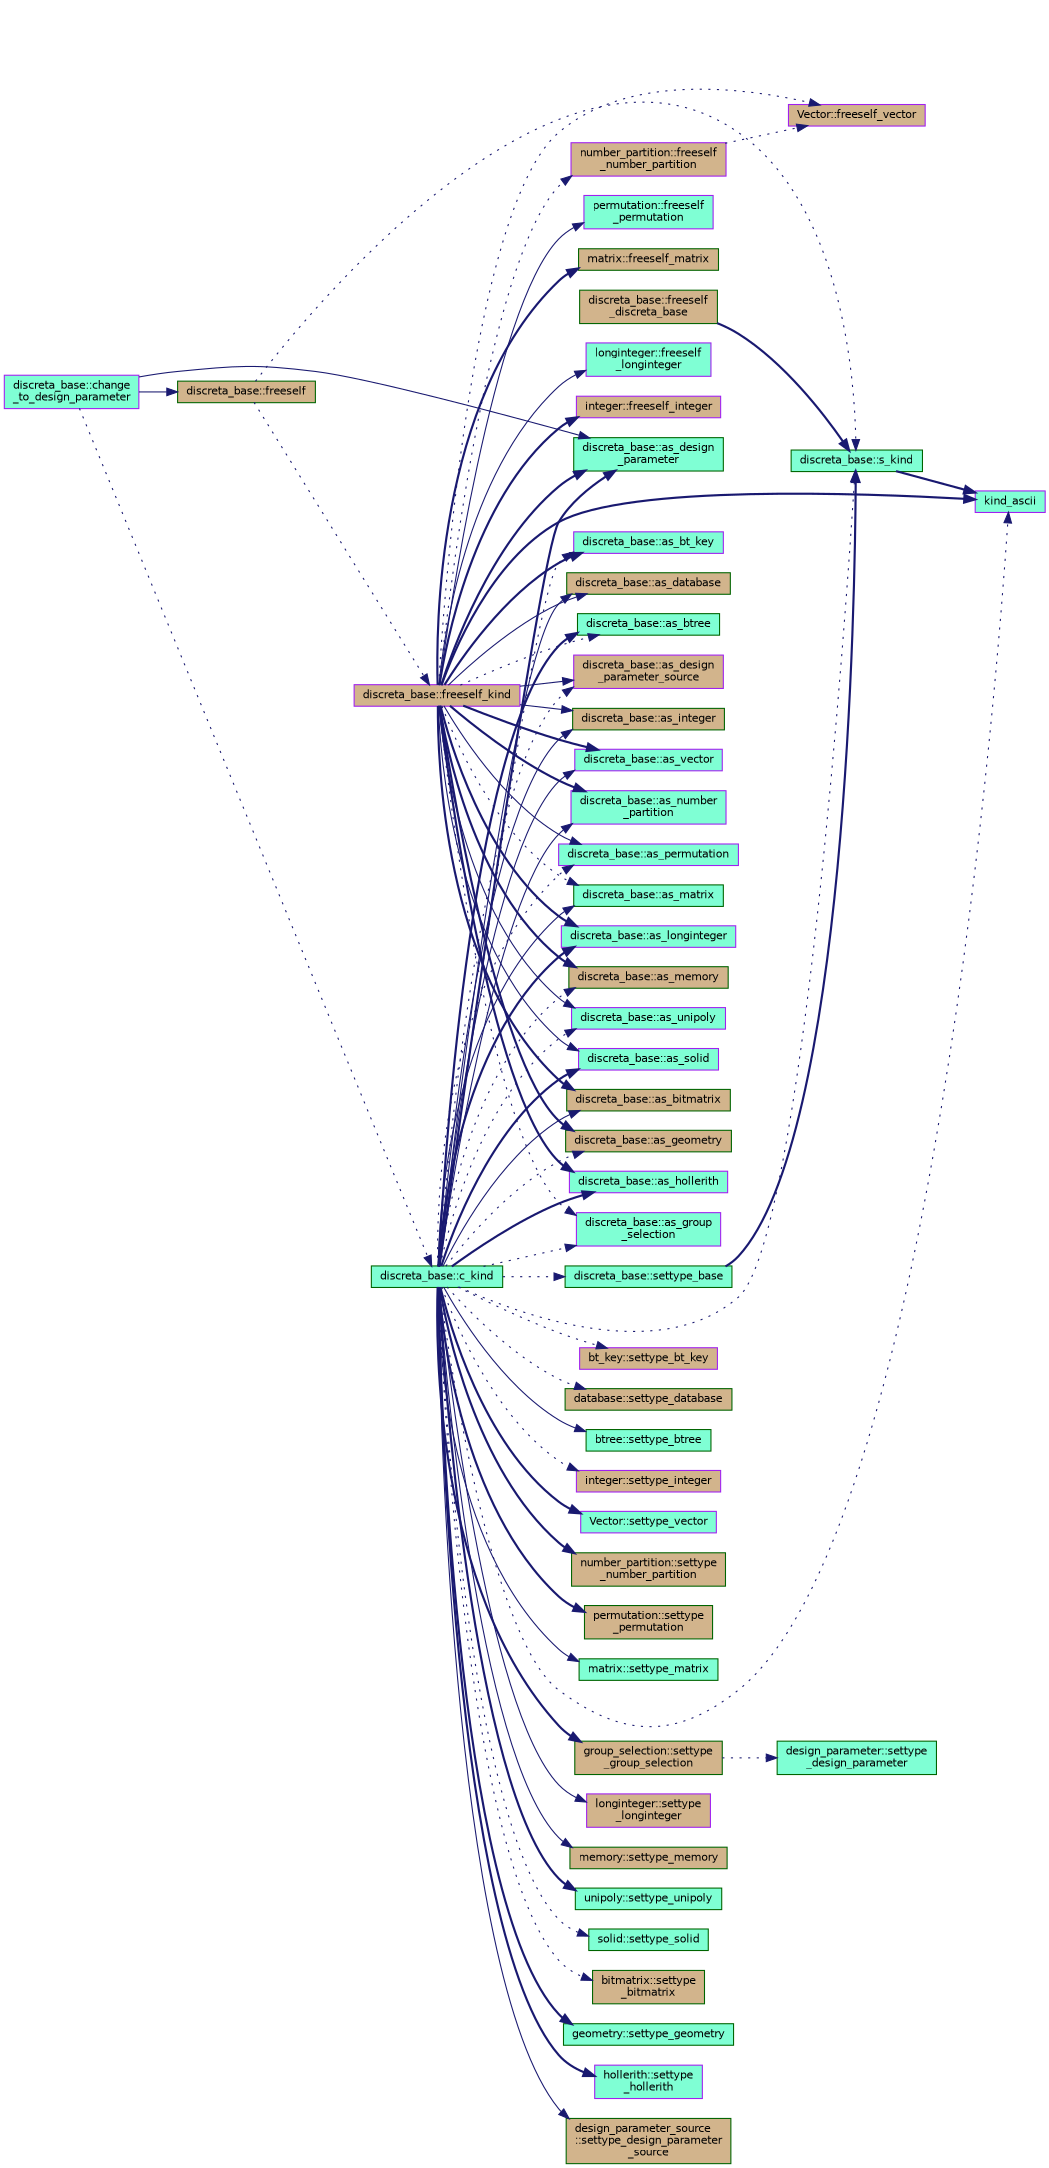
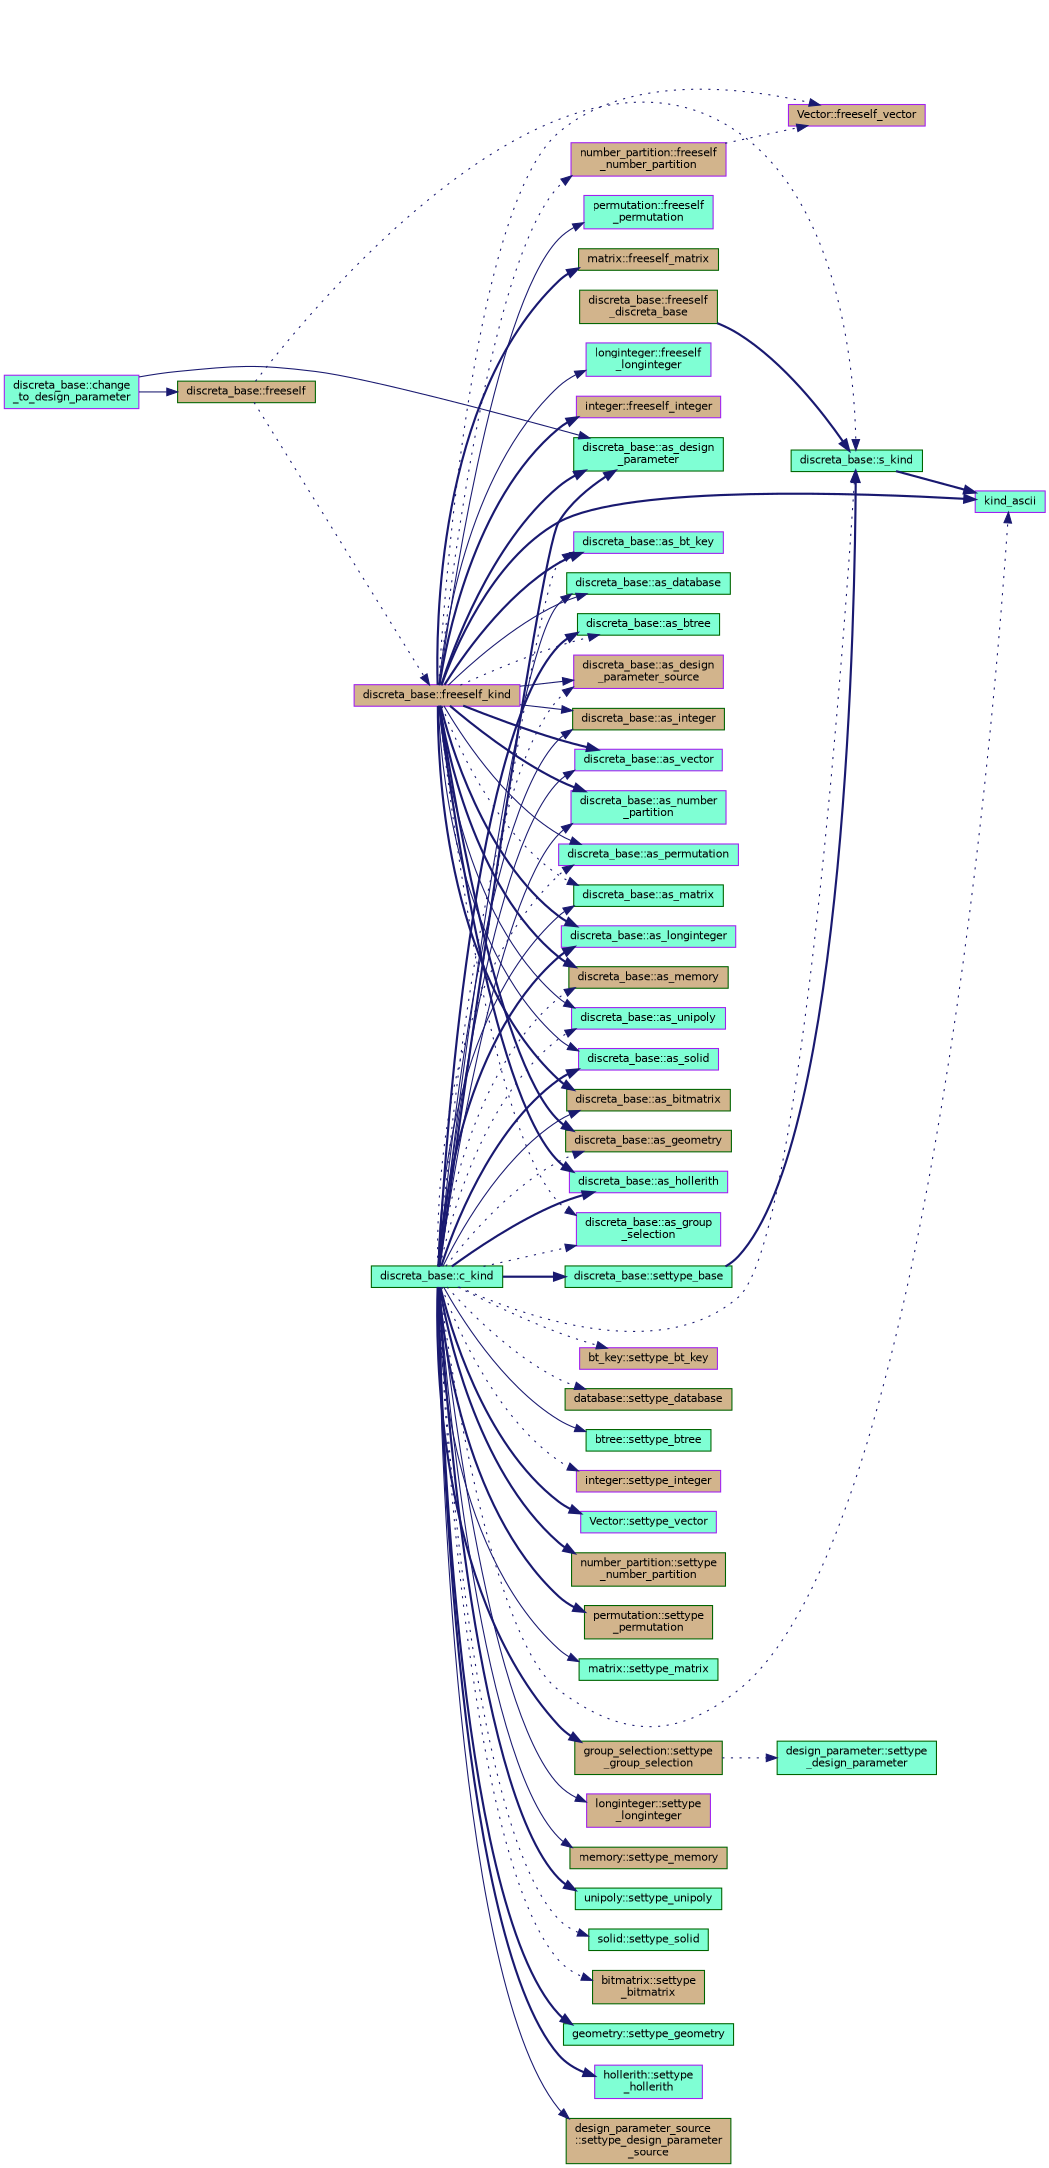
(649, 584) -> (649, 584)
(253, 832) -> none
(528, 1277) -> (528, 1277)
